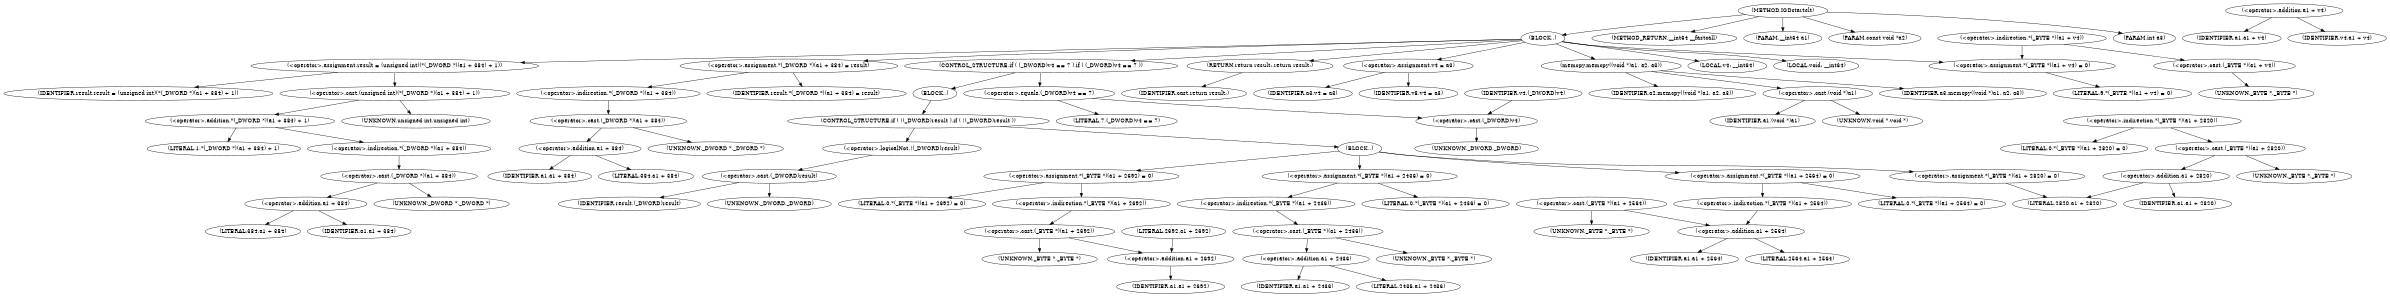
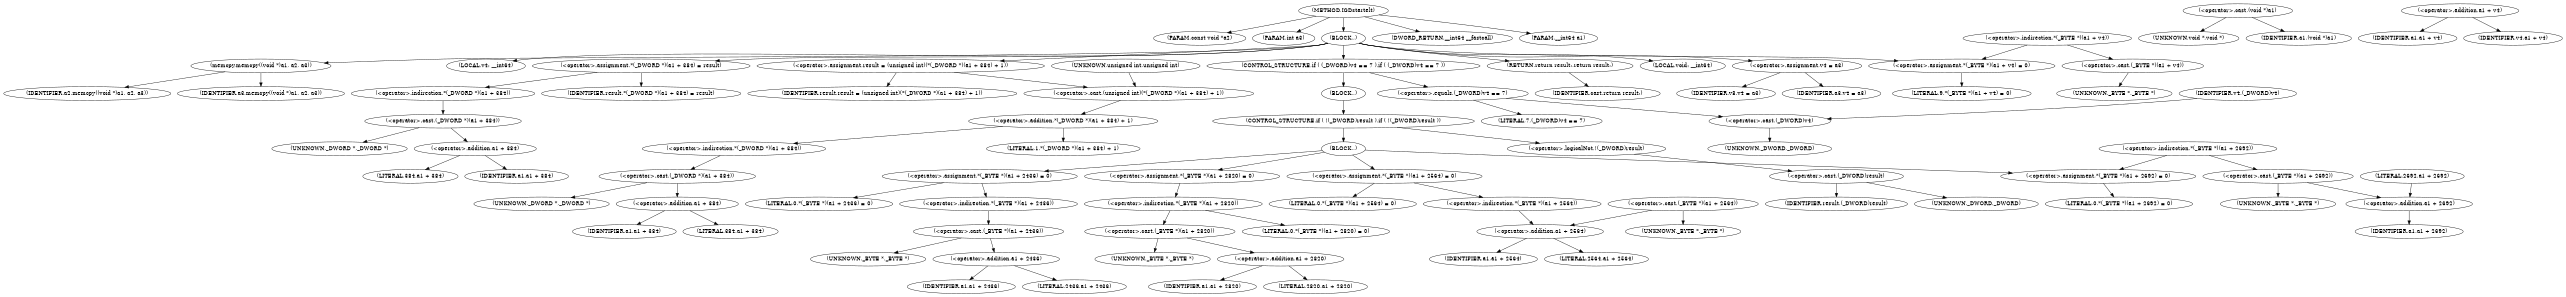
(1664, 38) -> (1442, 38)
(1714, 80) -> none
(404, 106) -> (1131, 78)
(1081, 188) -> (2145, 162)
(2024, 190) -> (1178, 188)
